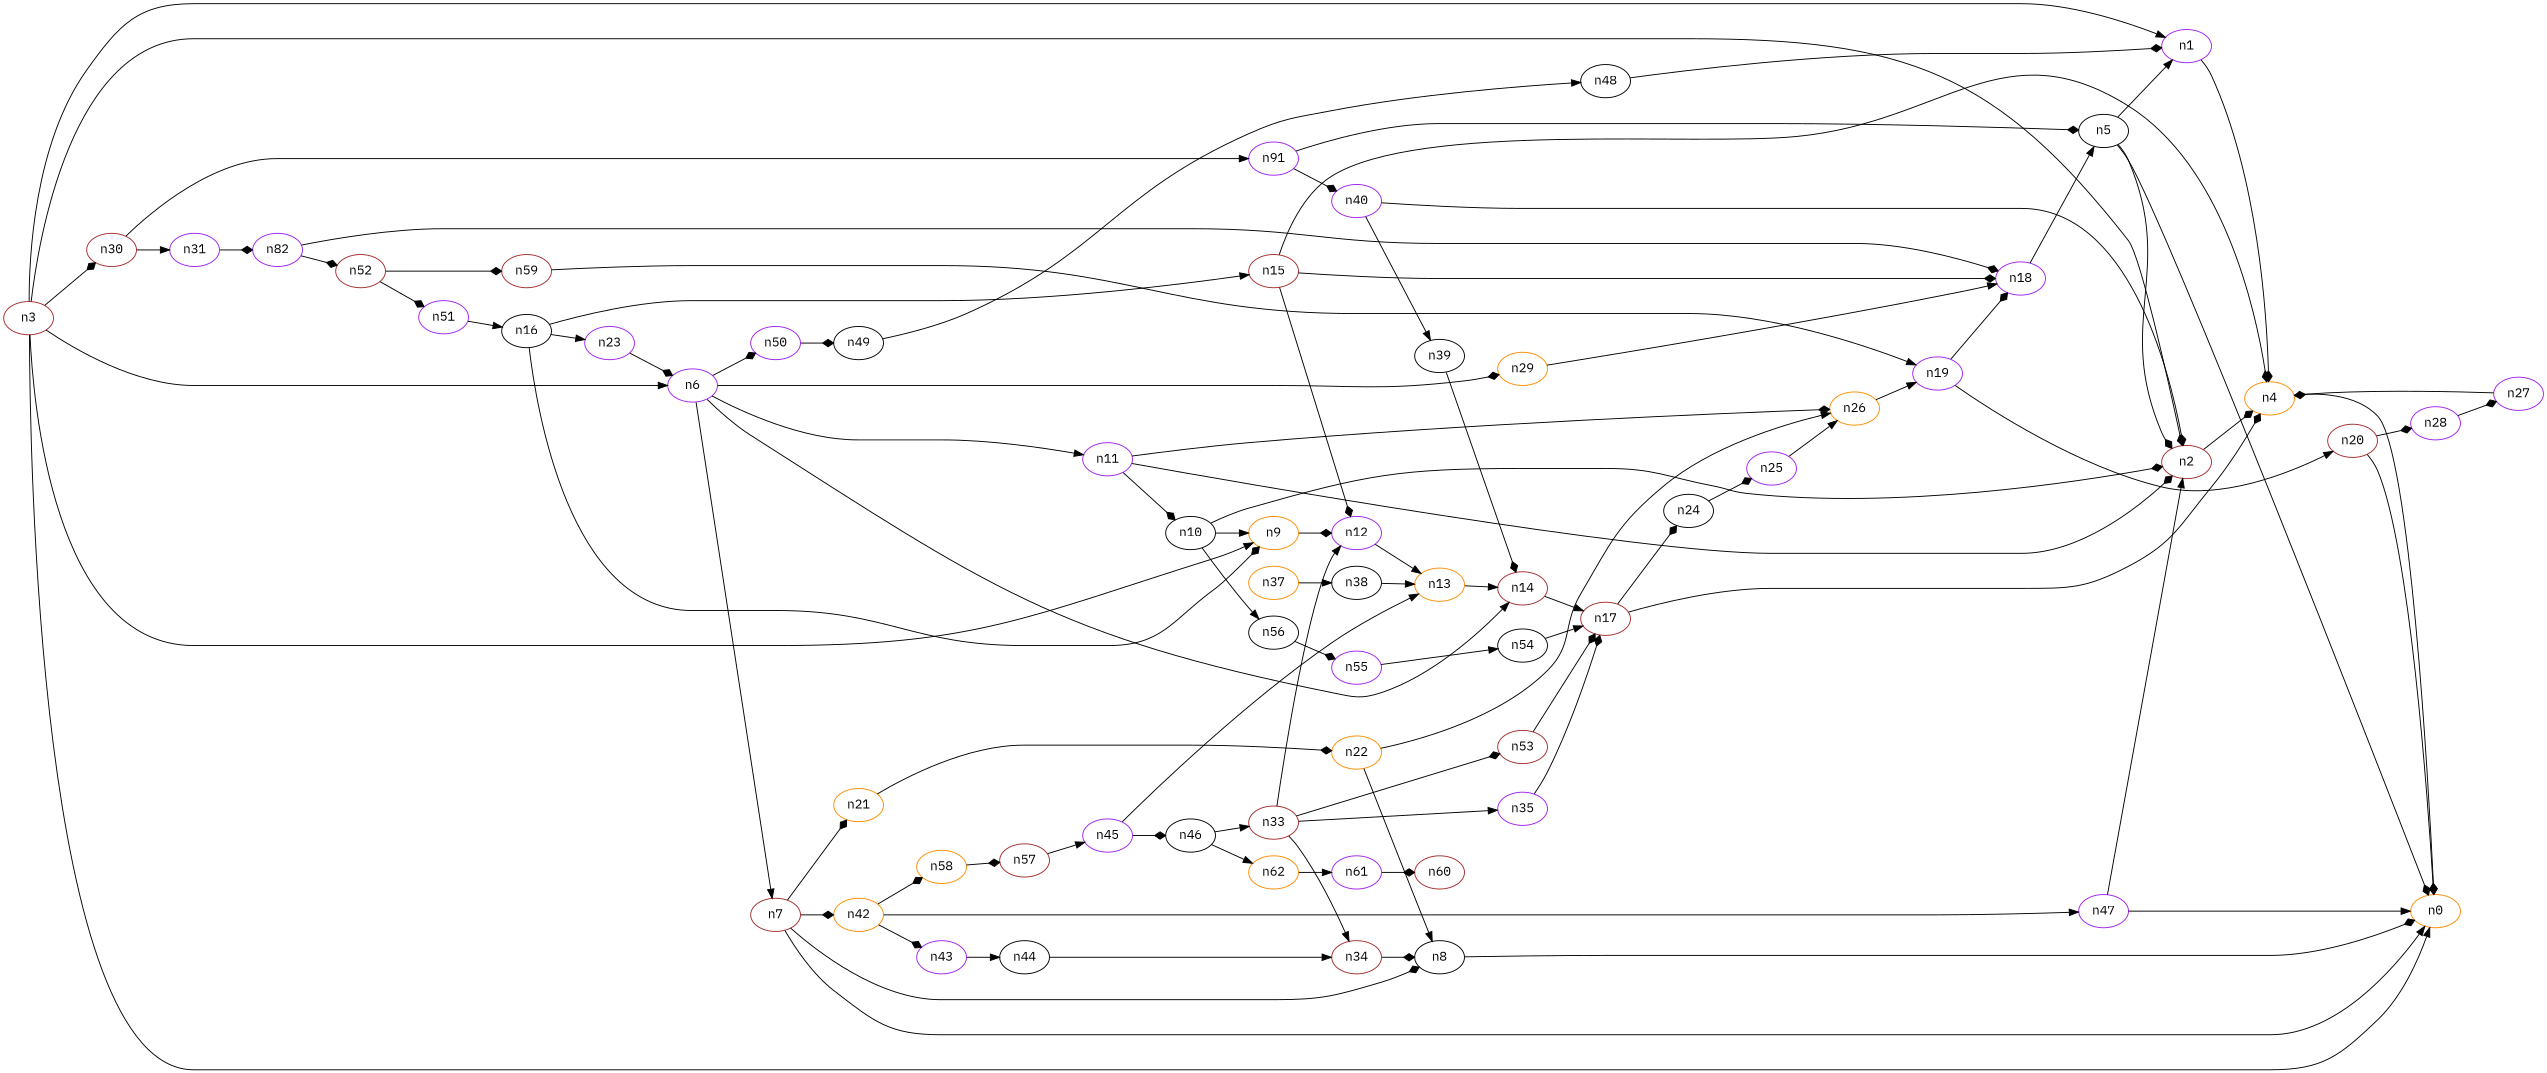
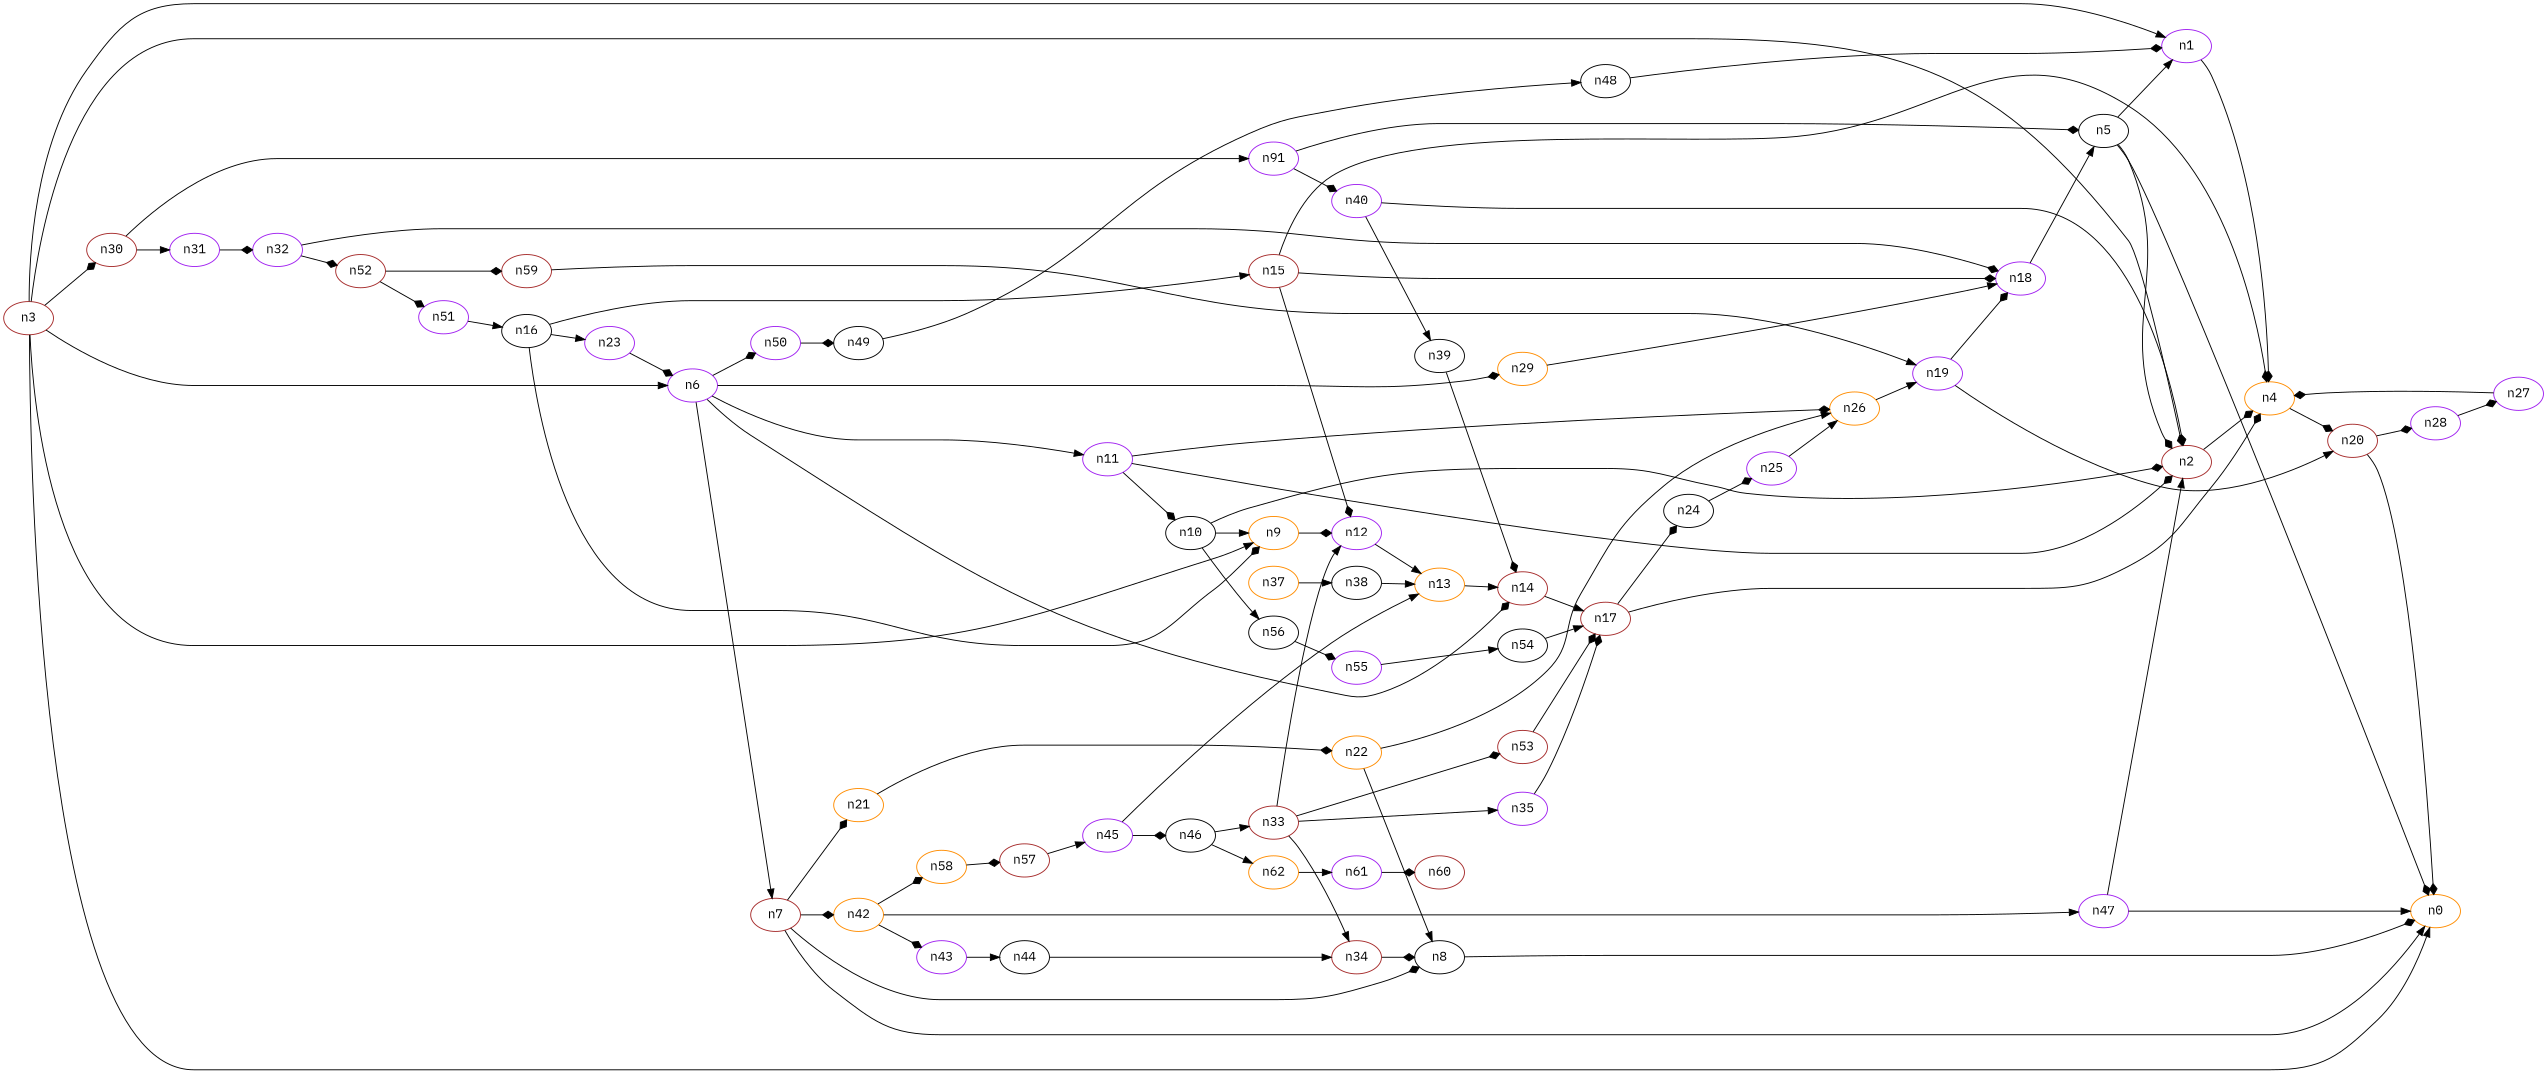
(278, 250) -> (278, 250)
(2414, 603) -> (2306, 417)
(1091, 627) -> (1091, 627)
